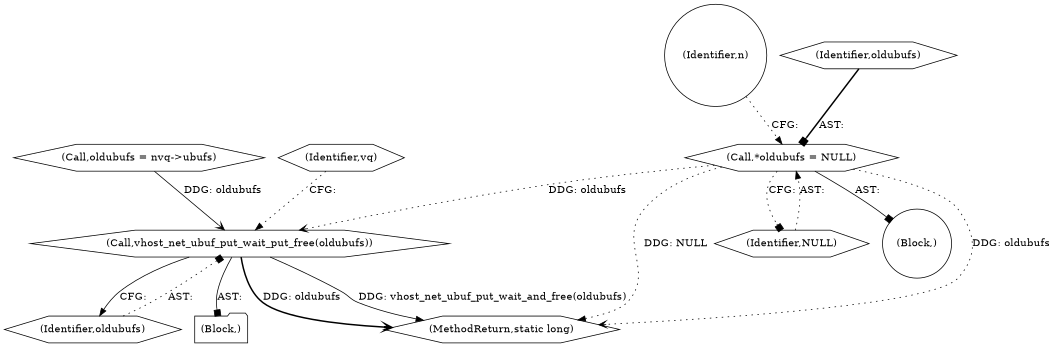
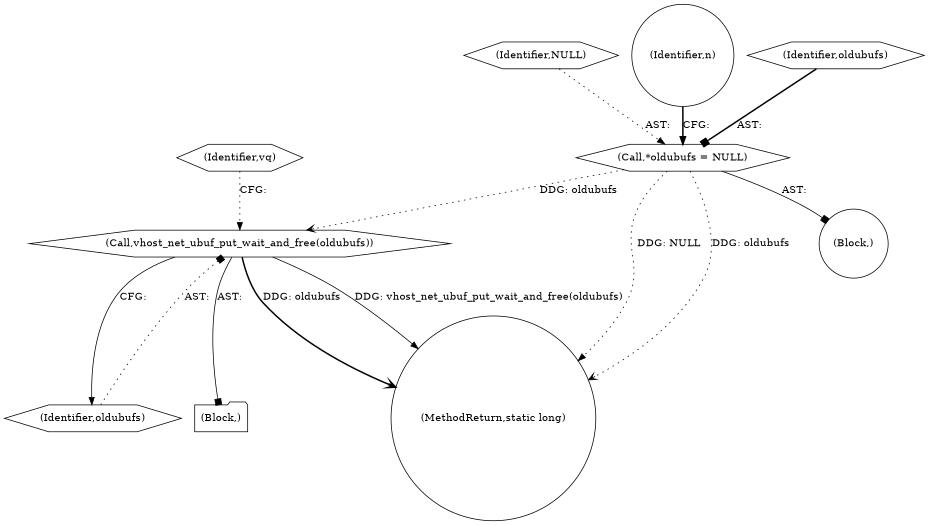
(762, 117) -> (683, 122)
(139, 158) -> none
(767, 197) -> none
(240, 244) -> (240, 244)
(502, 329) -> (493, 418)
